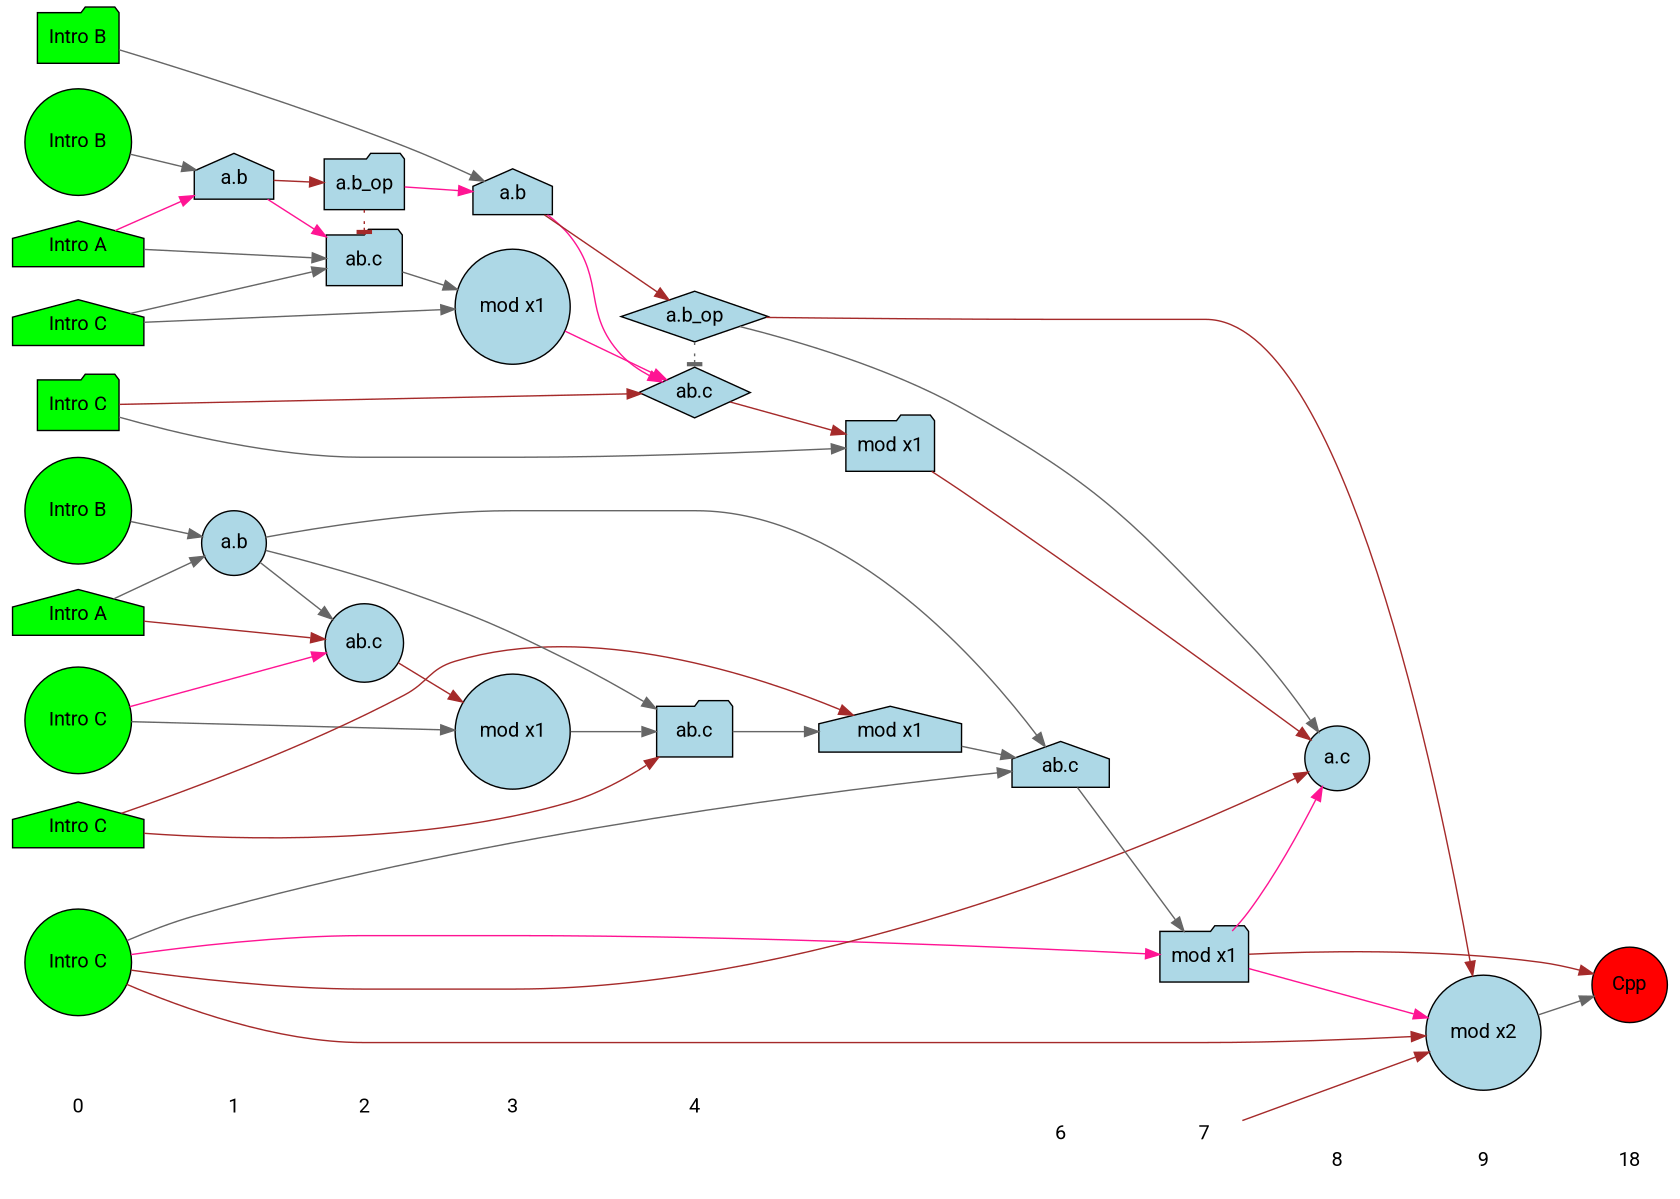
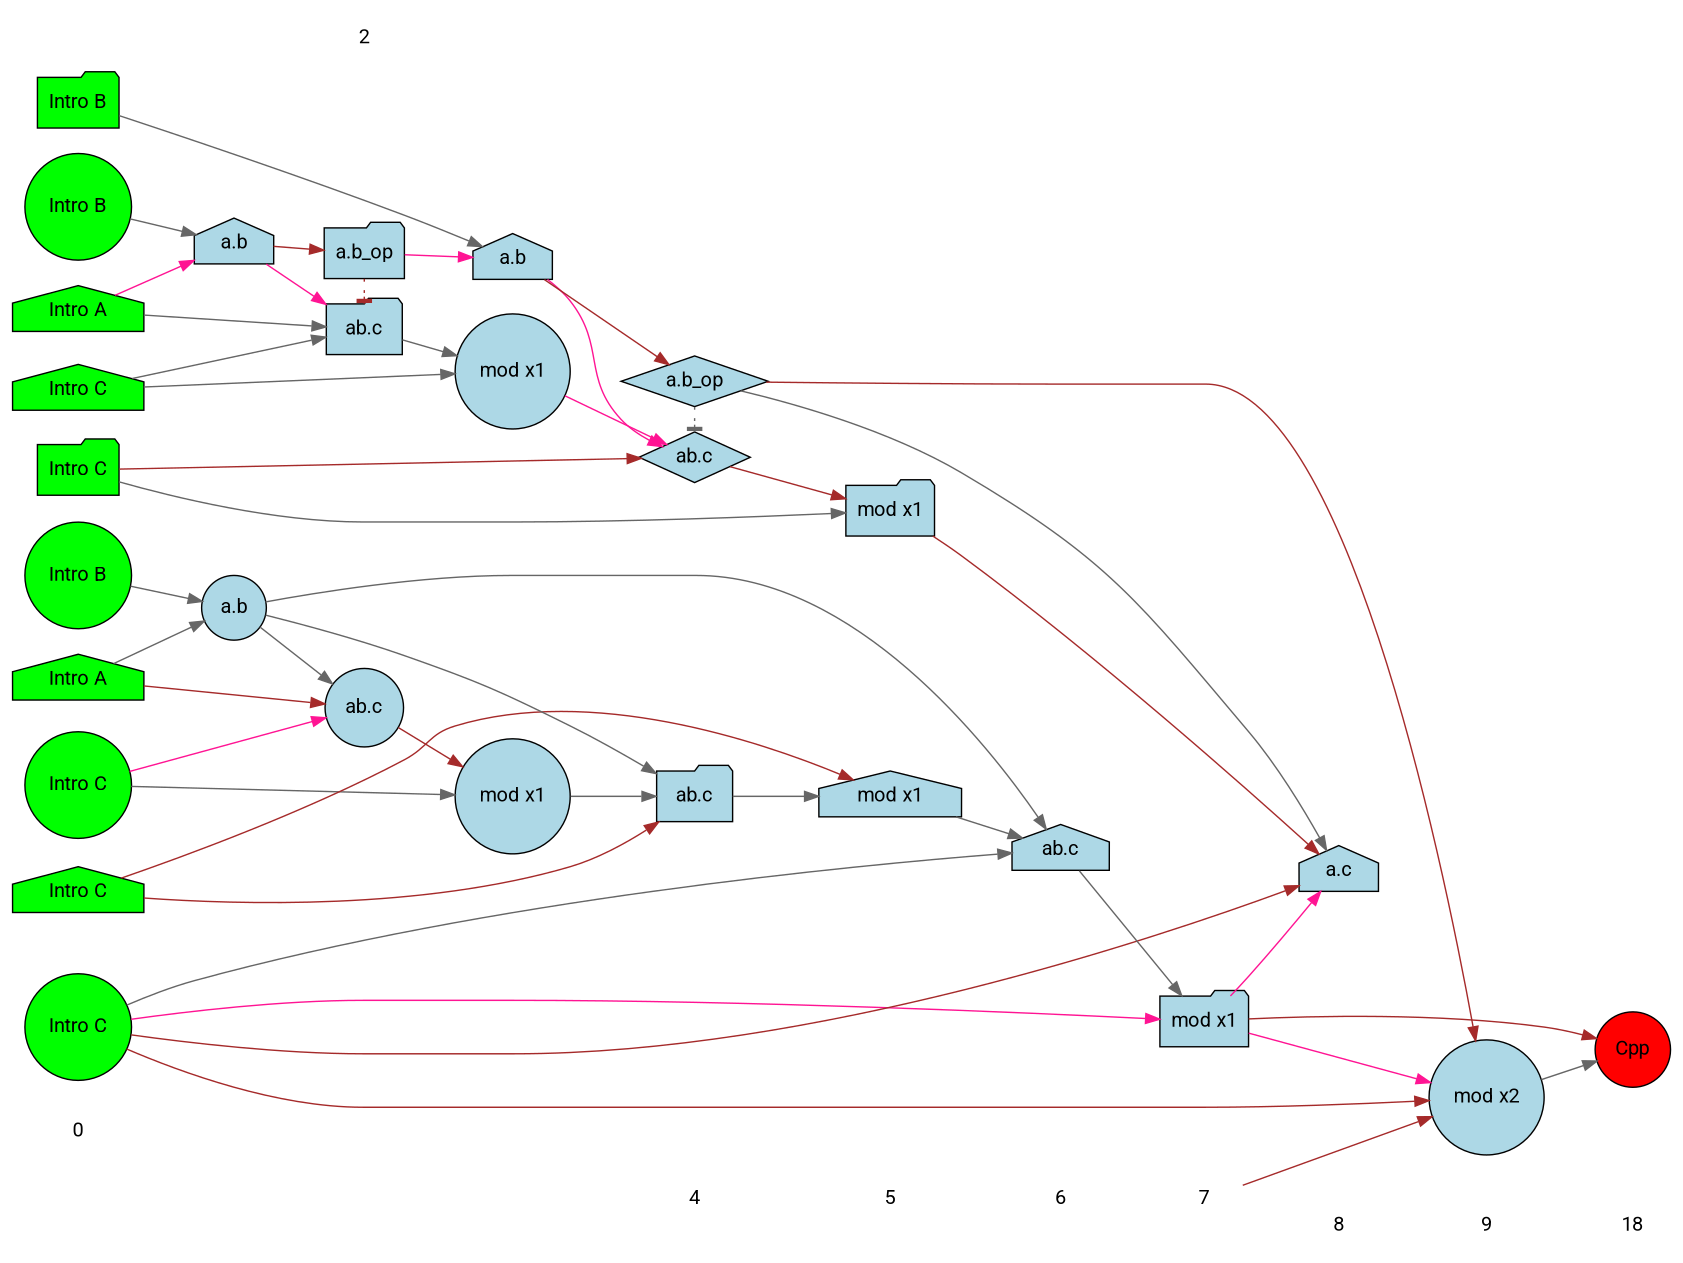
(1337, 758) -> (1339, 871)
(234, 1107) -> none
(513, 1107) -> none
none -> (890, 1199)
